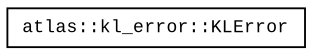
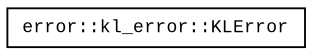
(156, 28) -> (156, 28)
